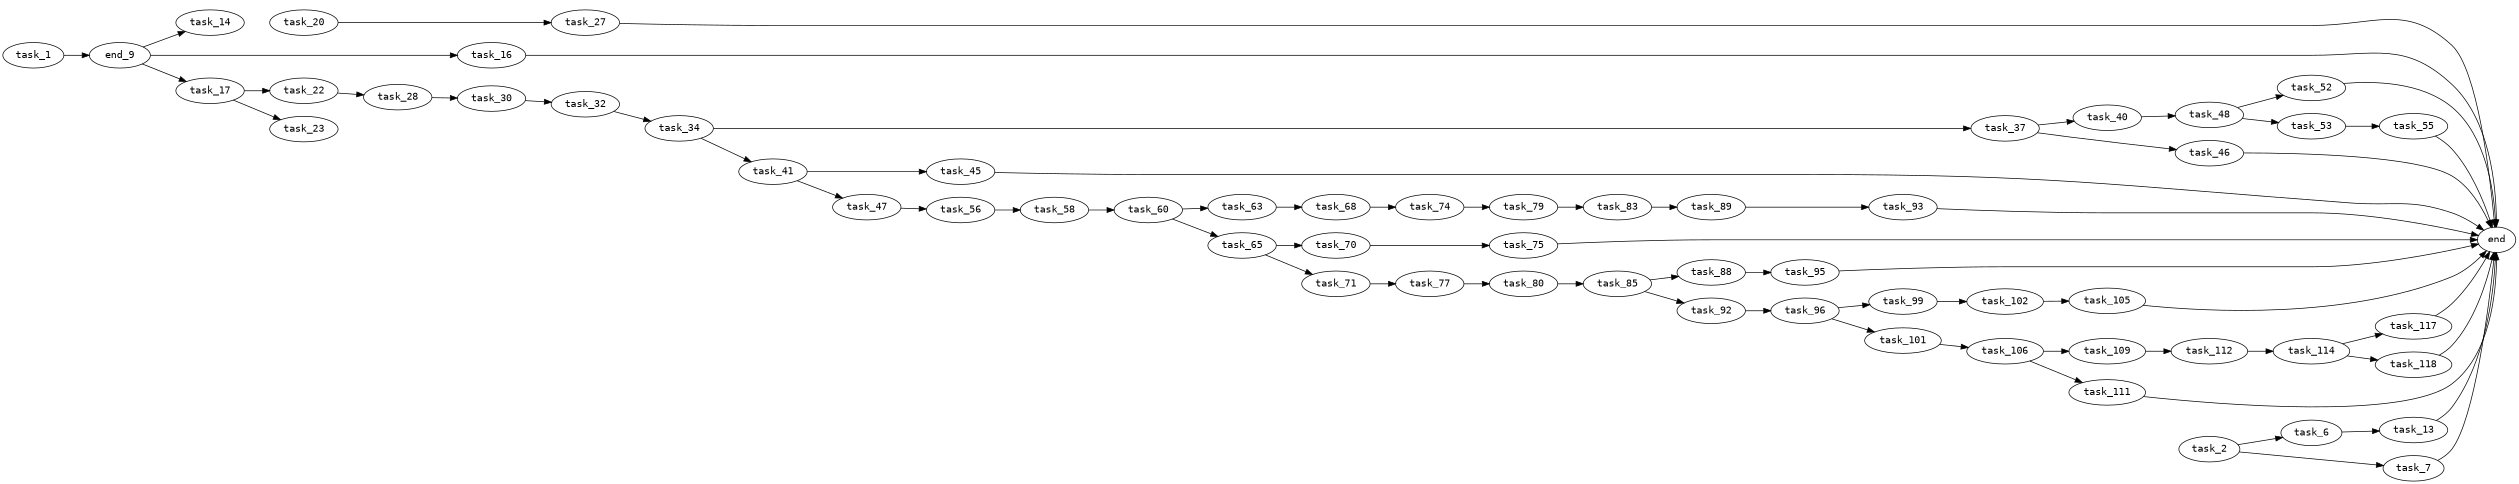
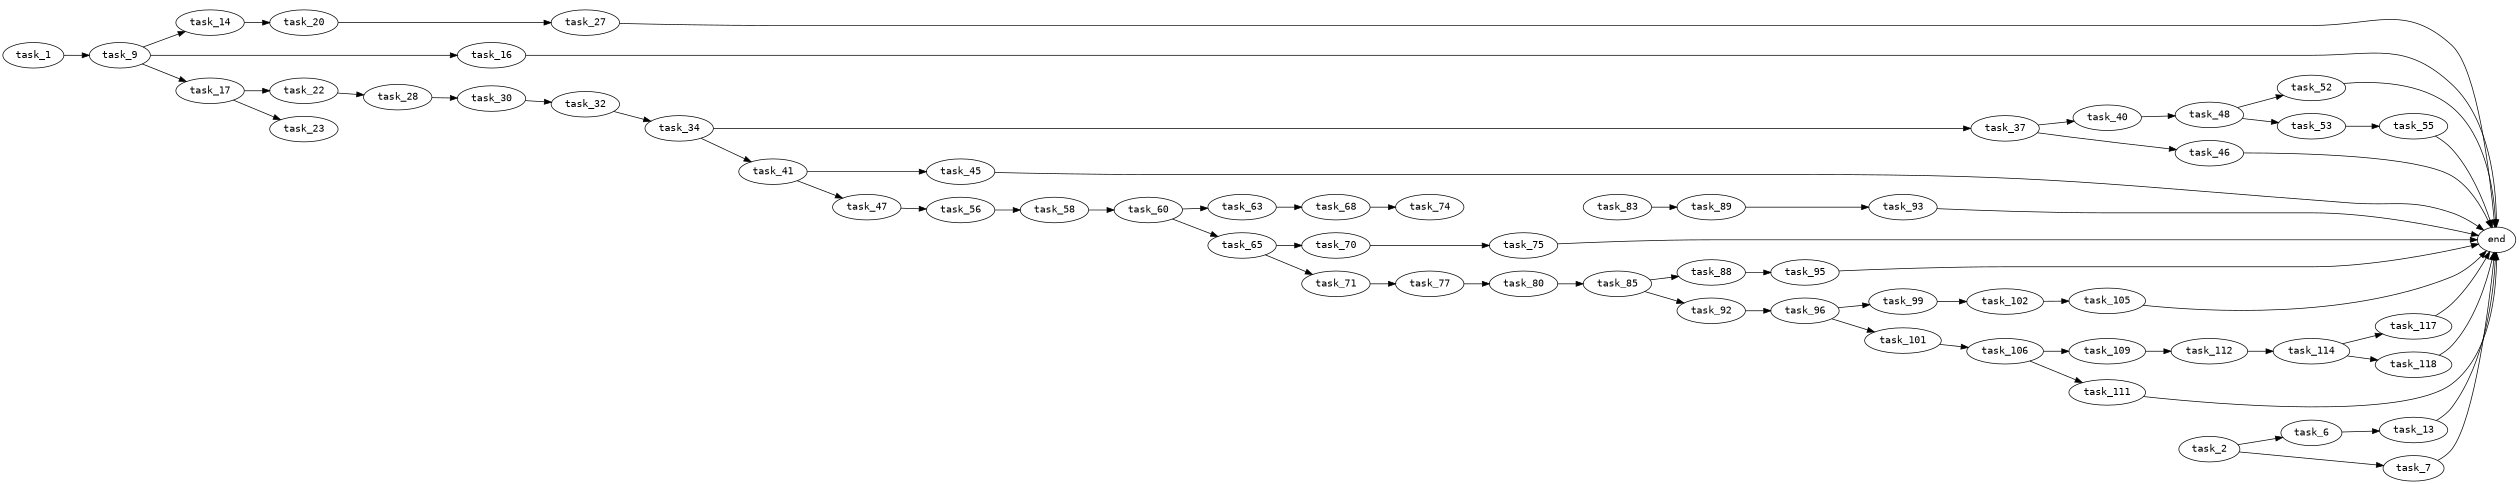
none -> (253, 23)
(120, 55) -> (120, 55)
(1524, 207) -> none
